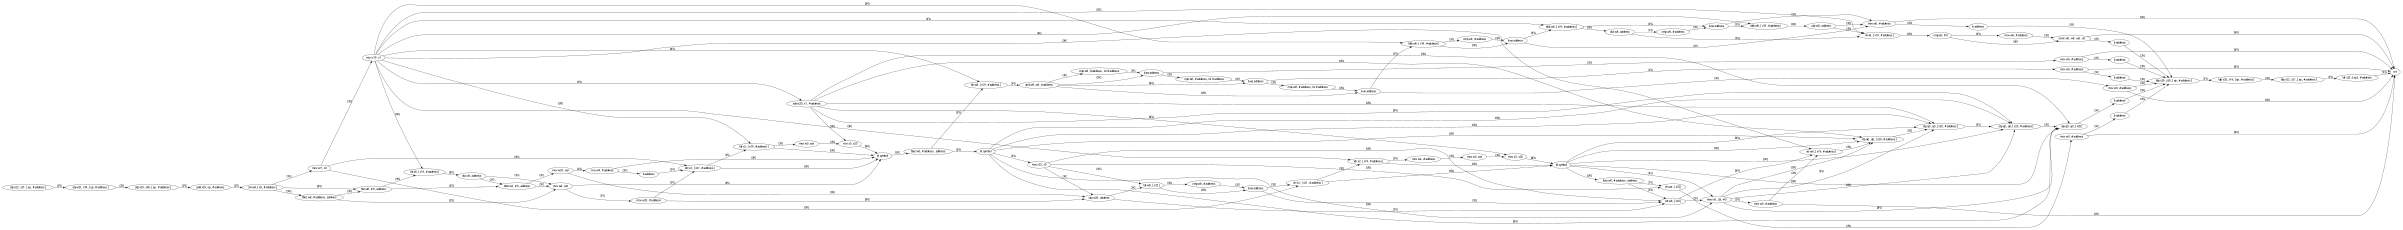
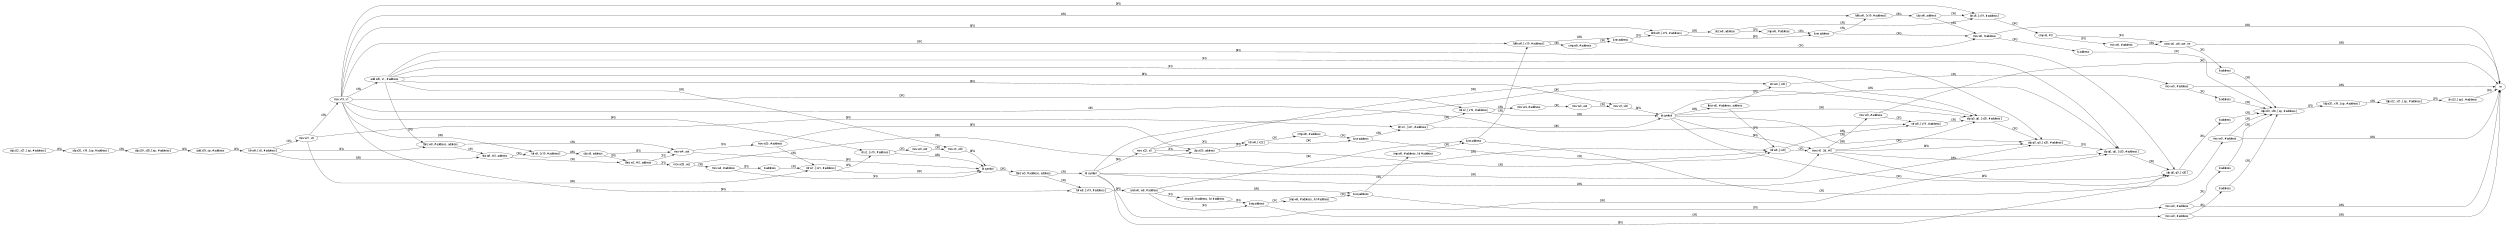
none -> (398, 116)
